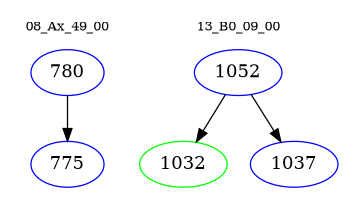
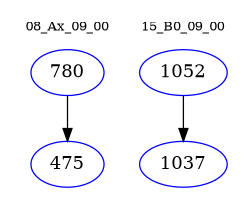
(68, 27) -> (68, 27)
(239, 27) -> (183, 27)
(68, 164) -> (68, 164)
(183, 164) -> none
